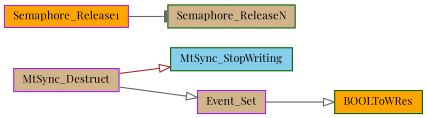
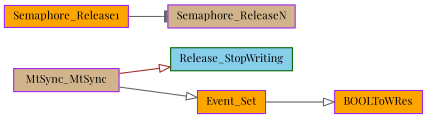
(232, 16) -> (232, 16)
(232, 59) -> (232, 59)
(66, 80) -> (66, 80)
(232, 102) -> (232, 102)
(379, 102) -> (379, 102)
